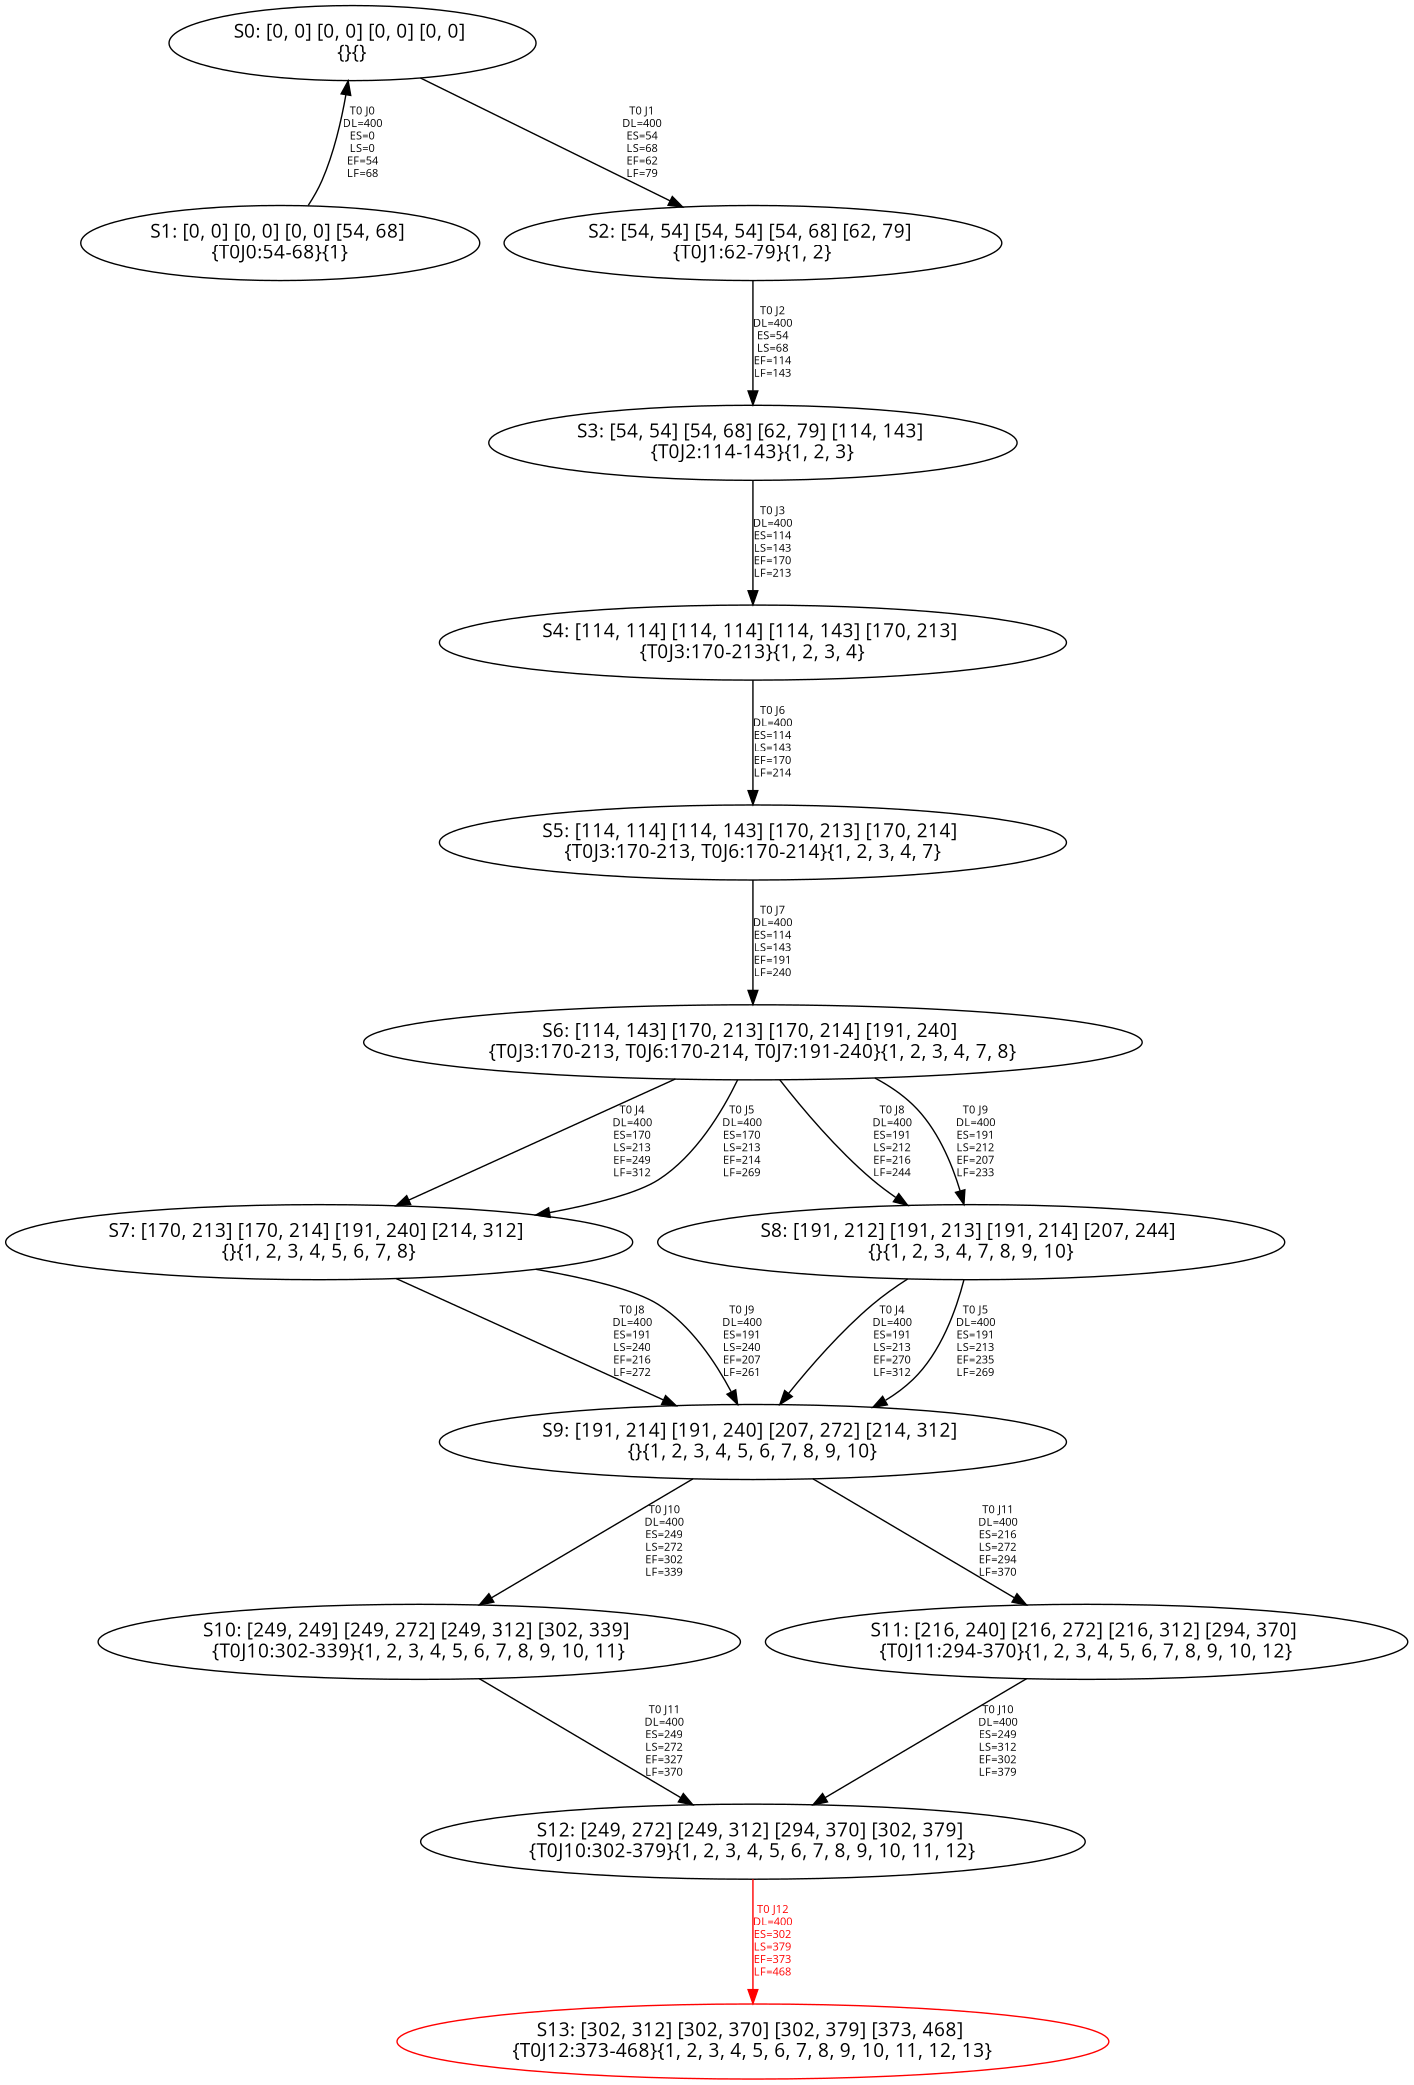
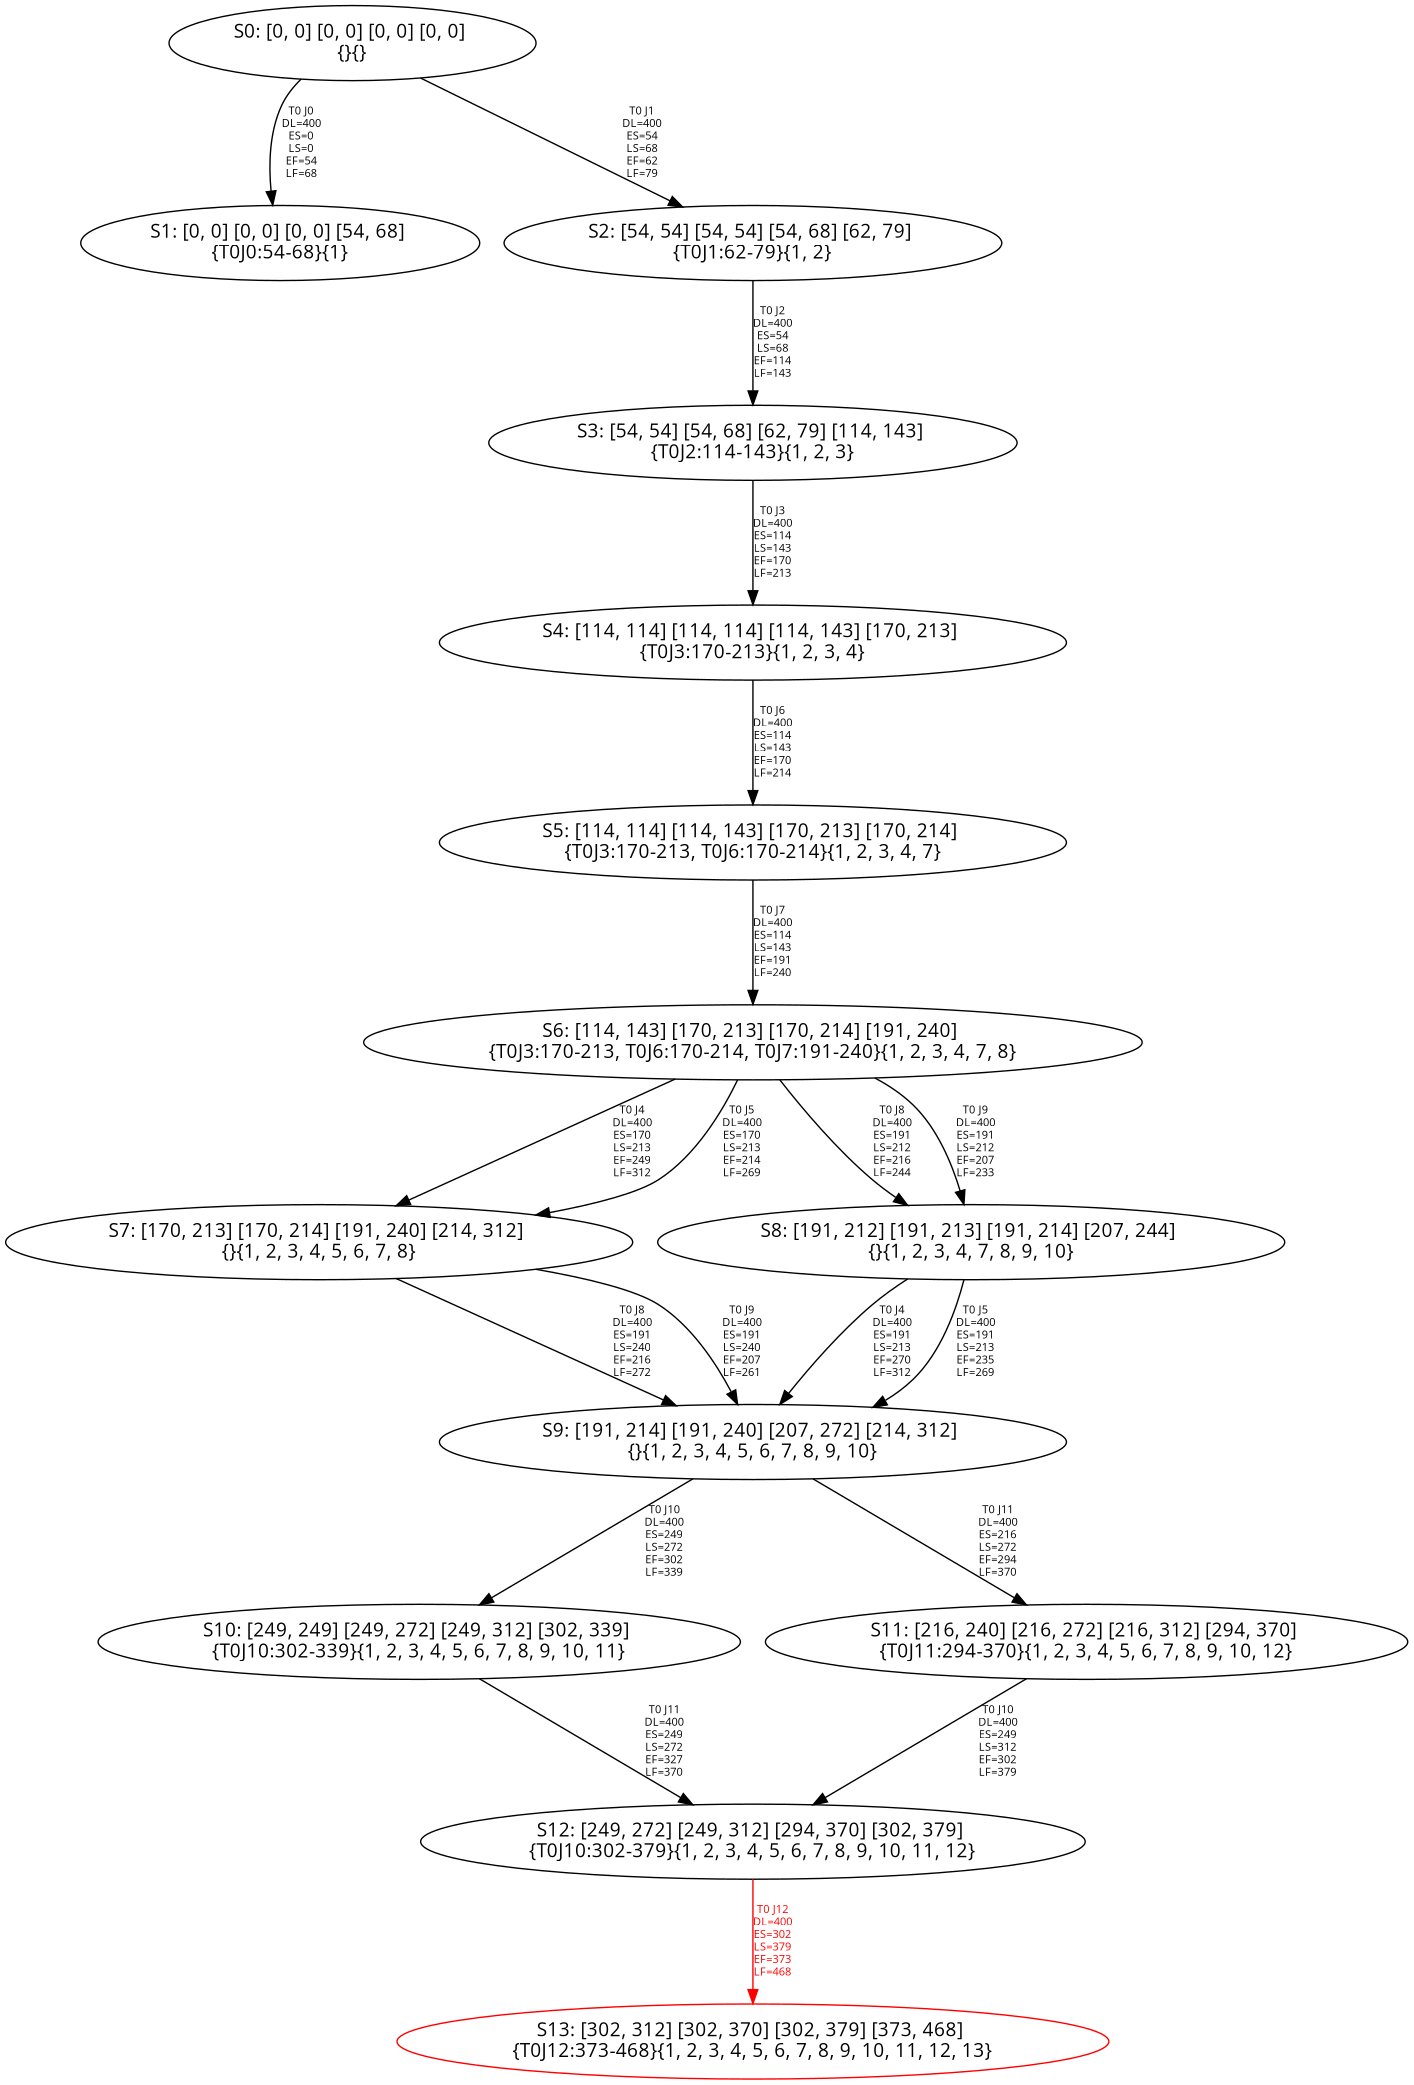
(332, 152) -> (273, 131)
